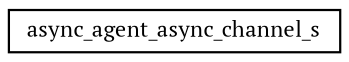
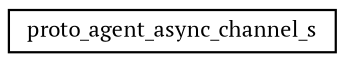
(175, 31) -> (172, 31)
